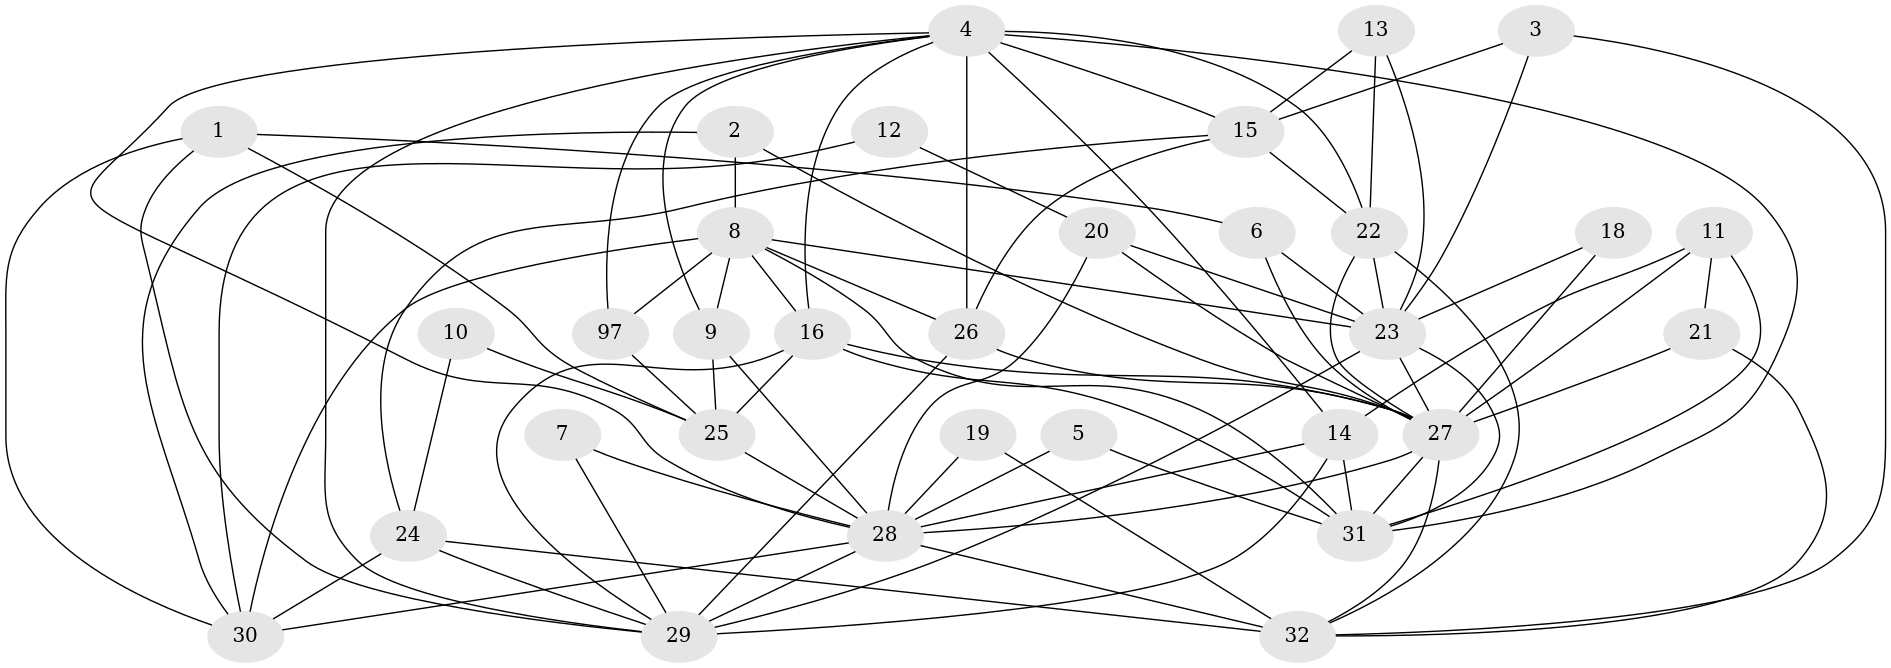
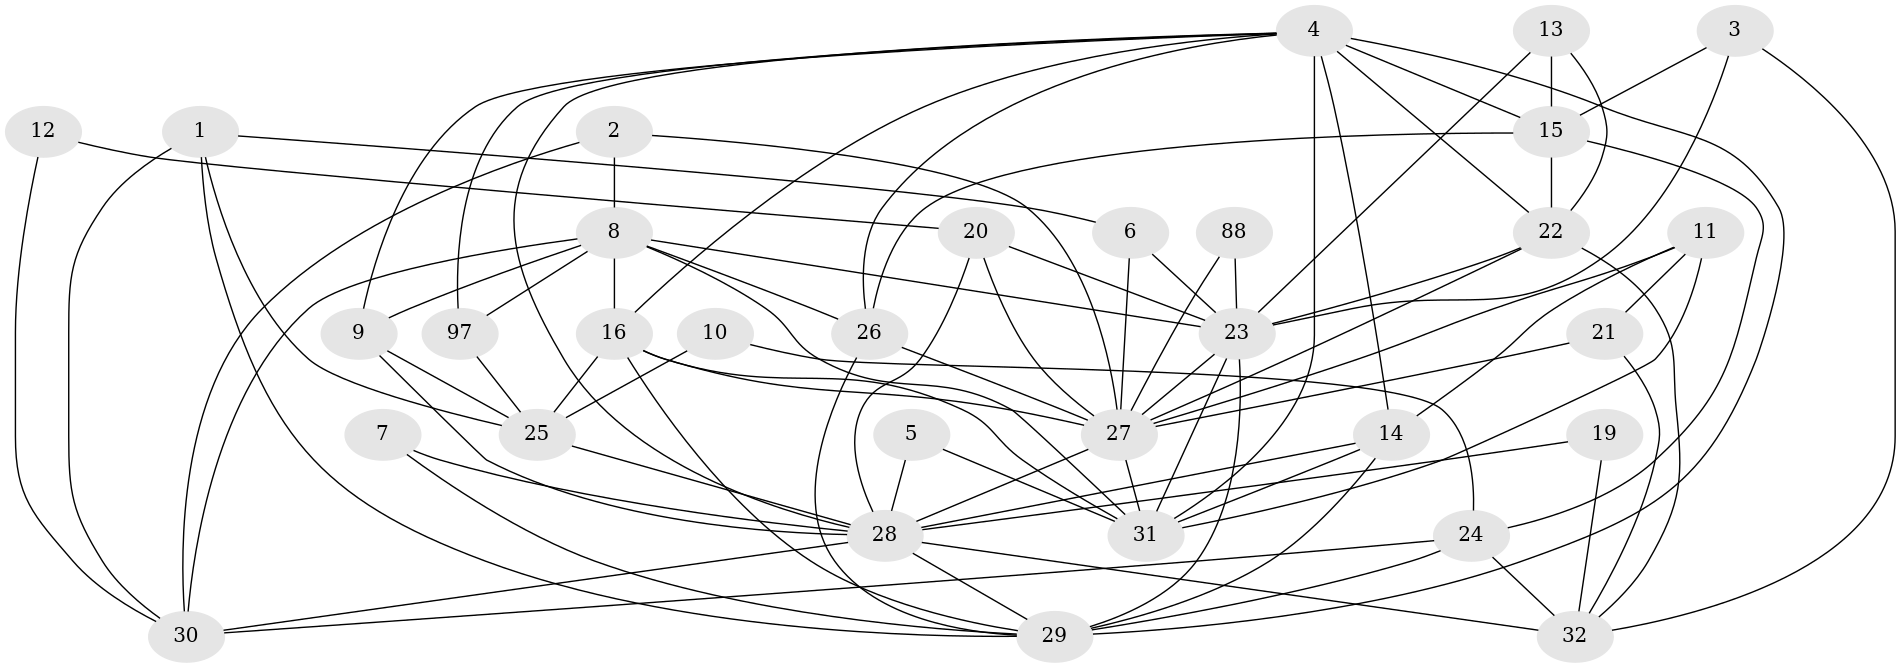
(1613, 233) -> (1234, 233)
(1408, 558) -> none
